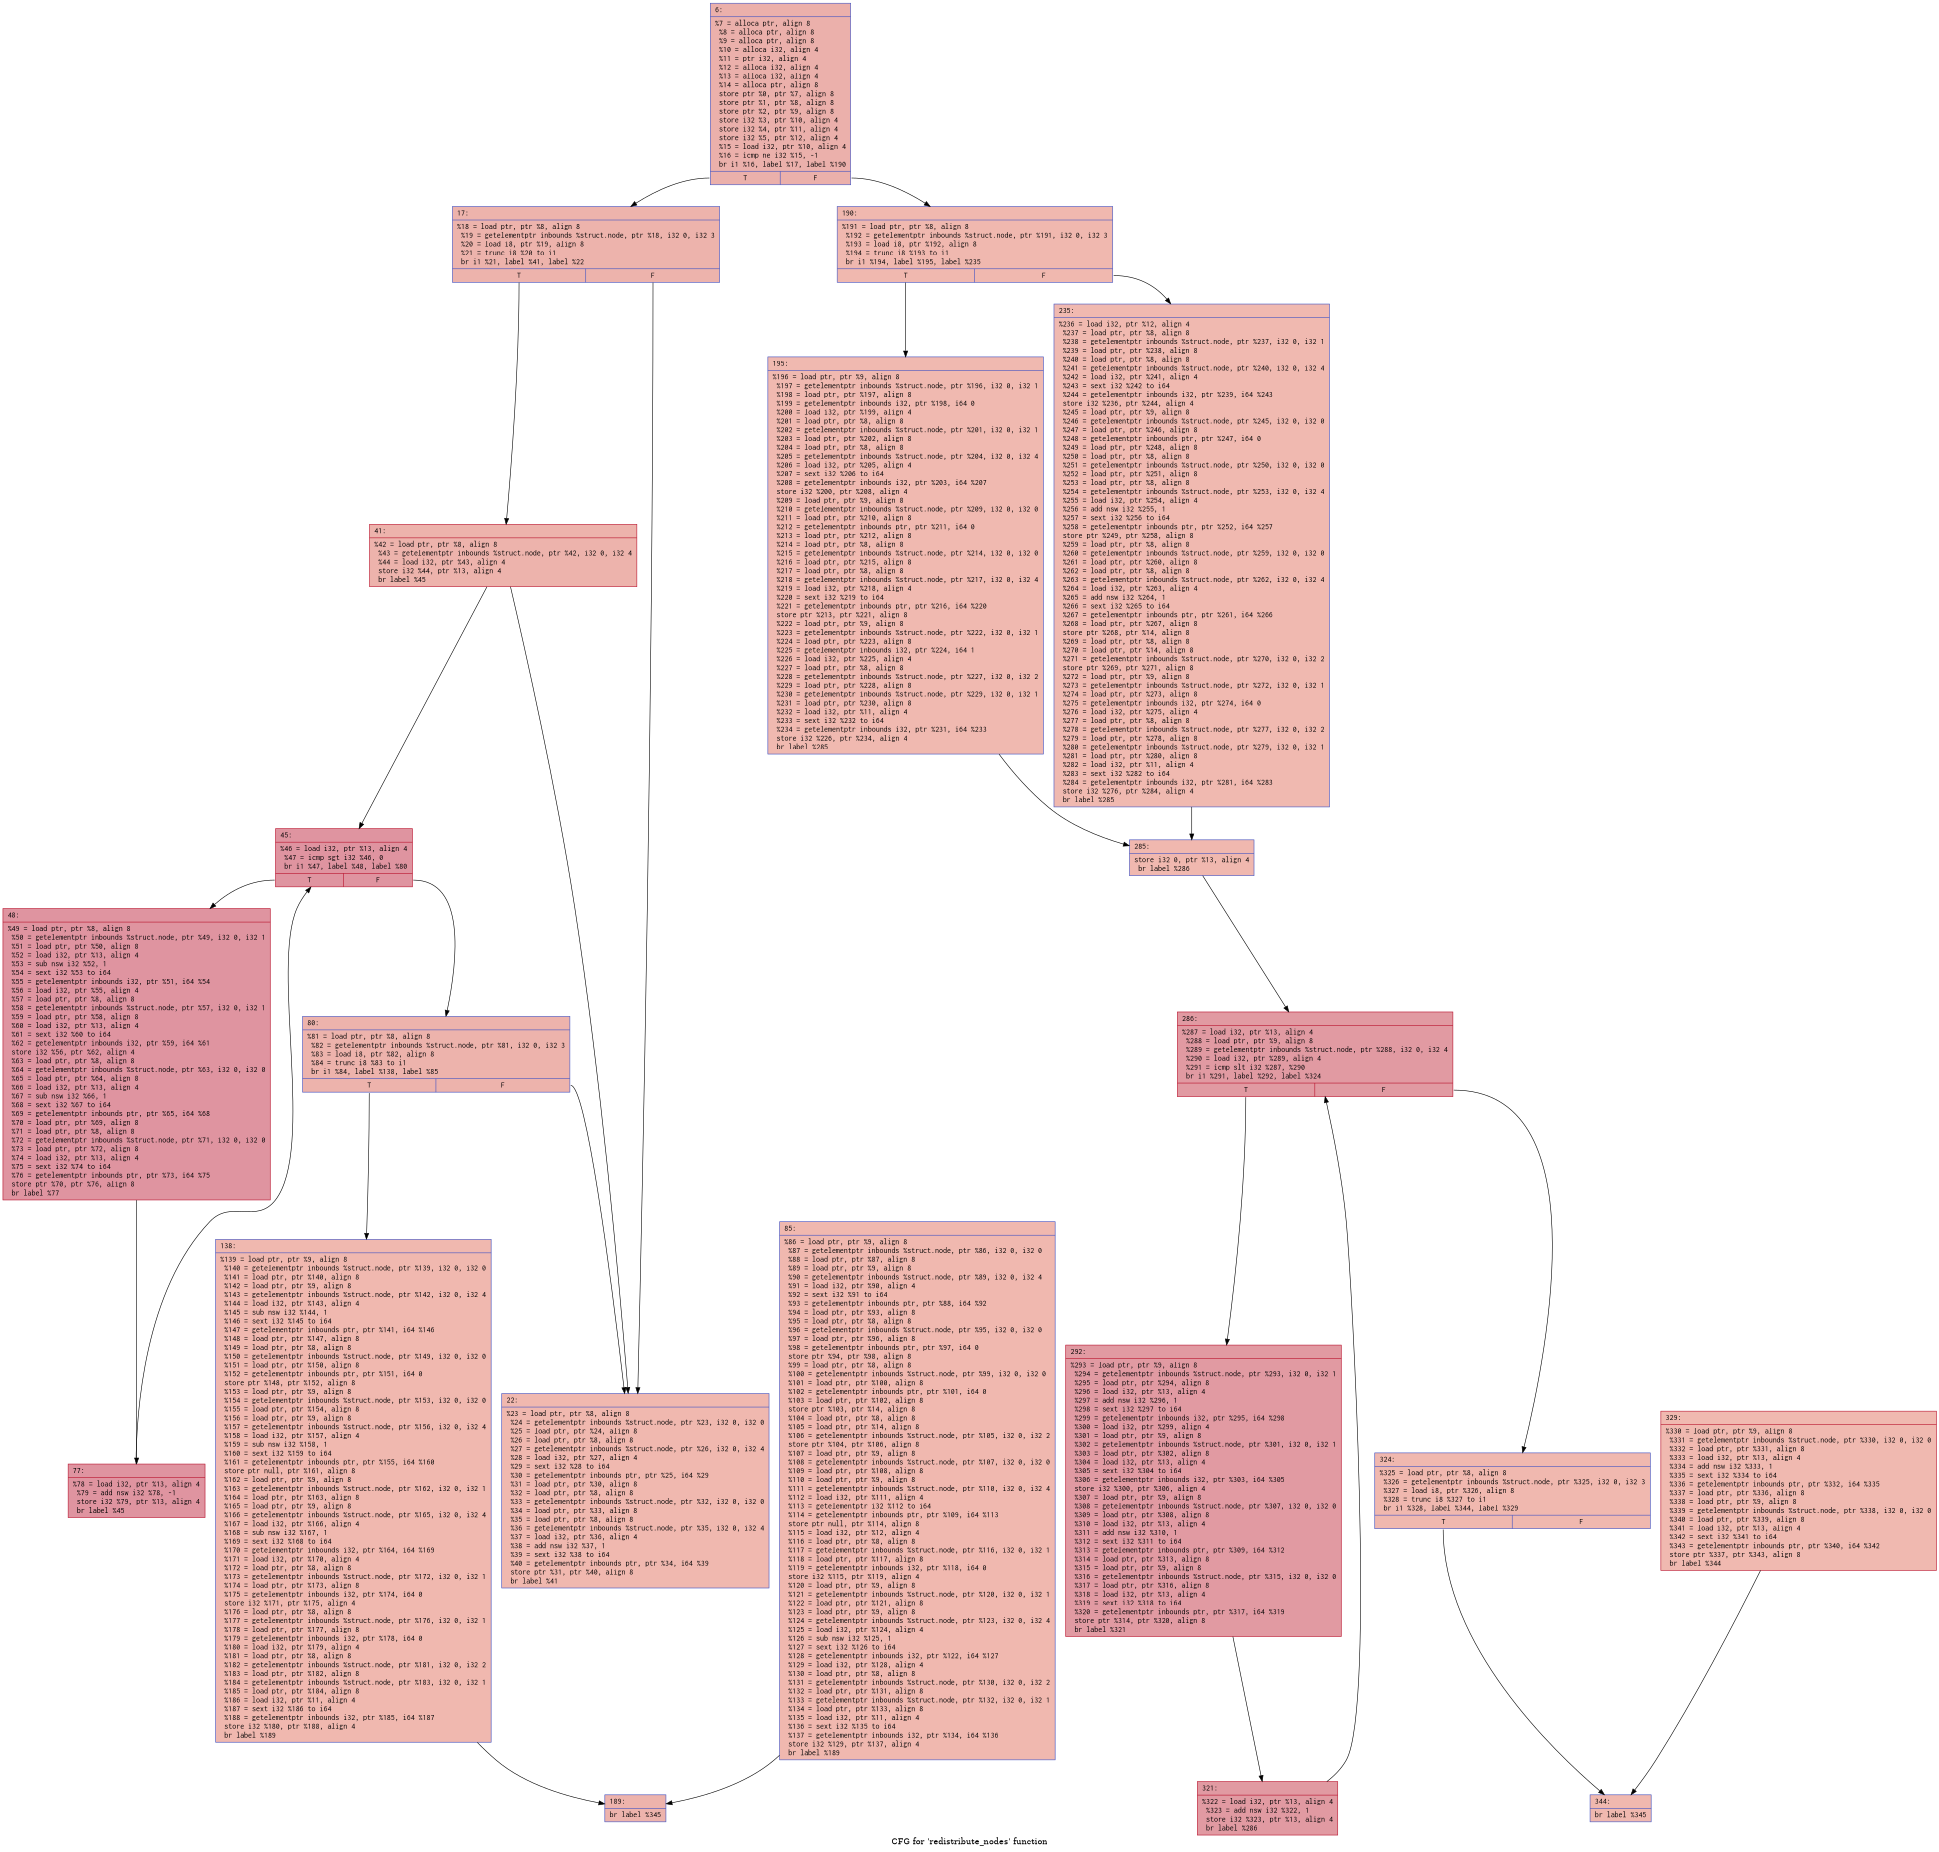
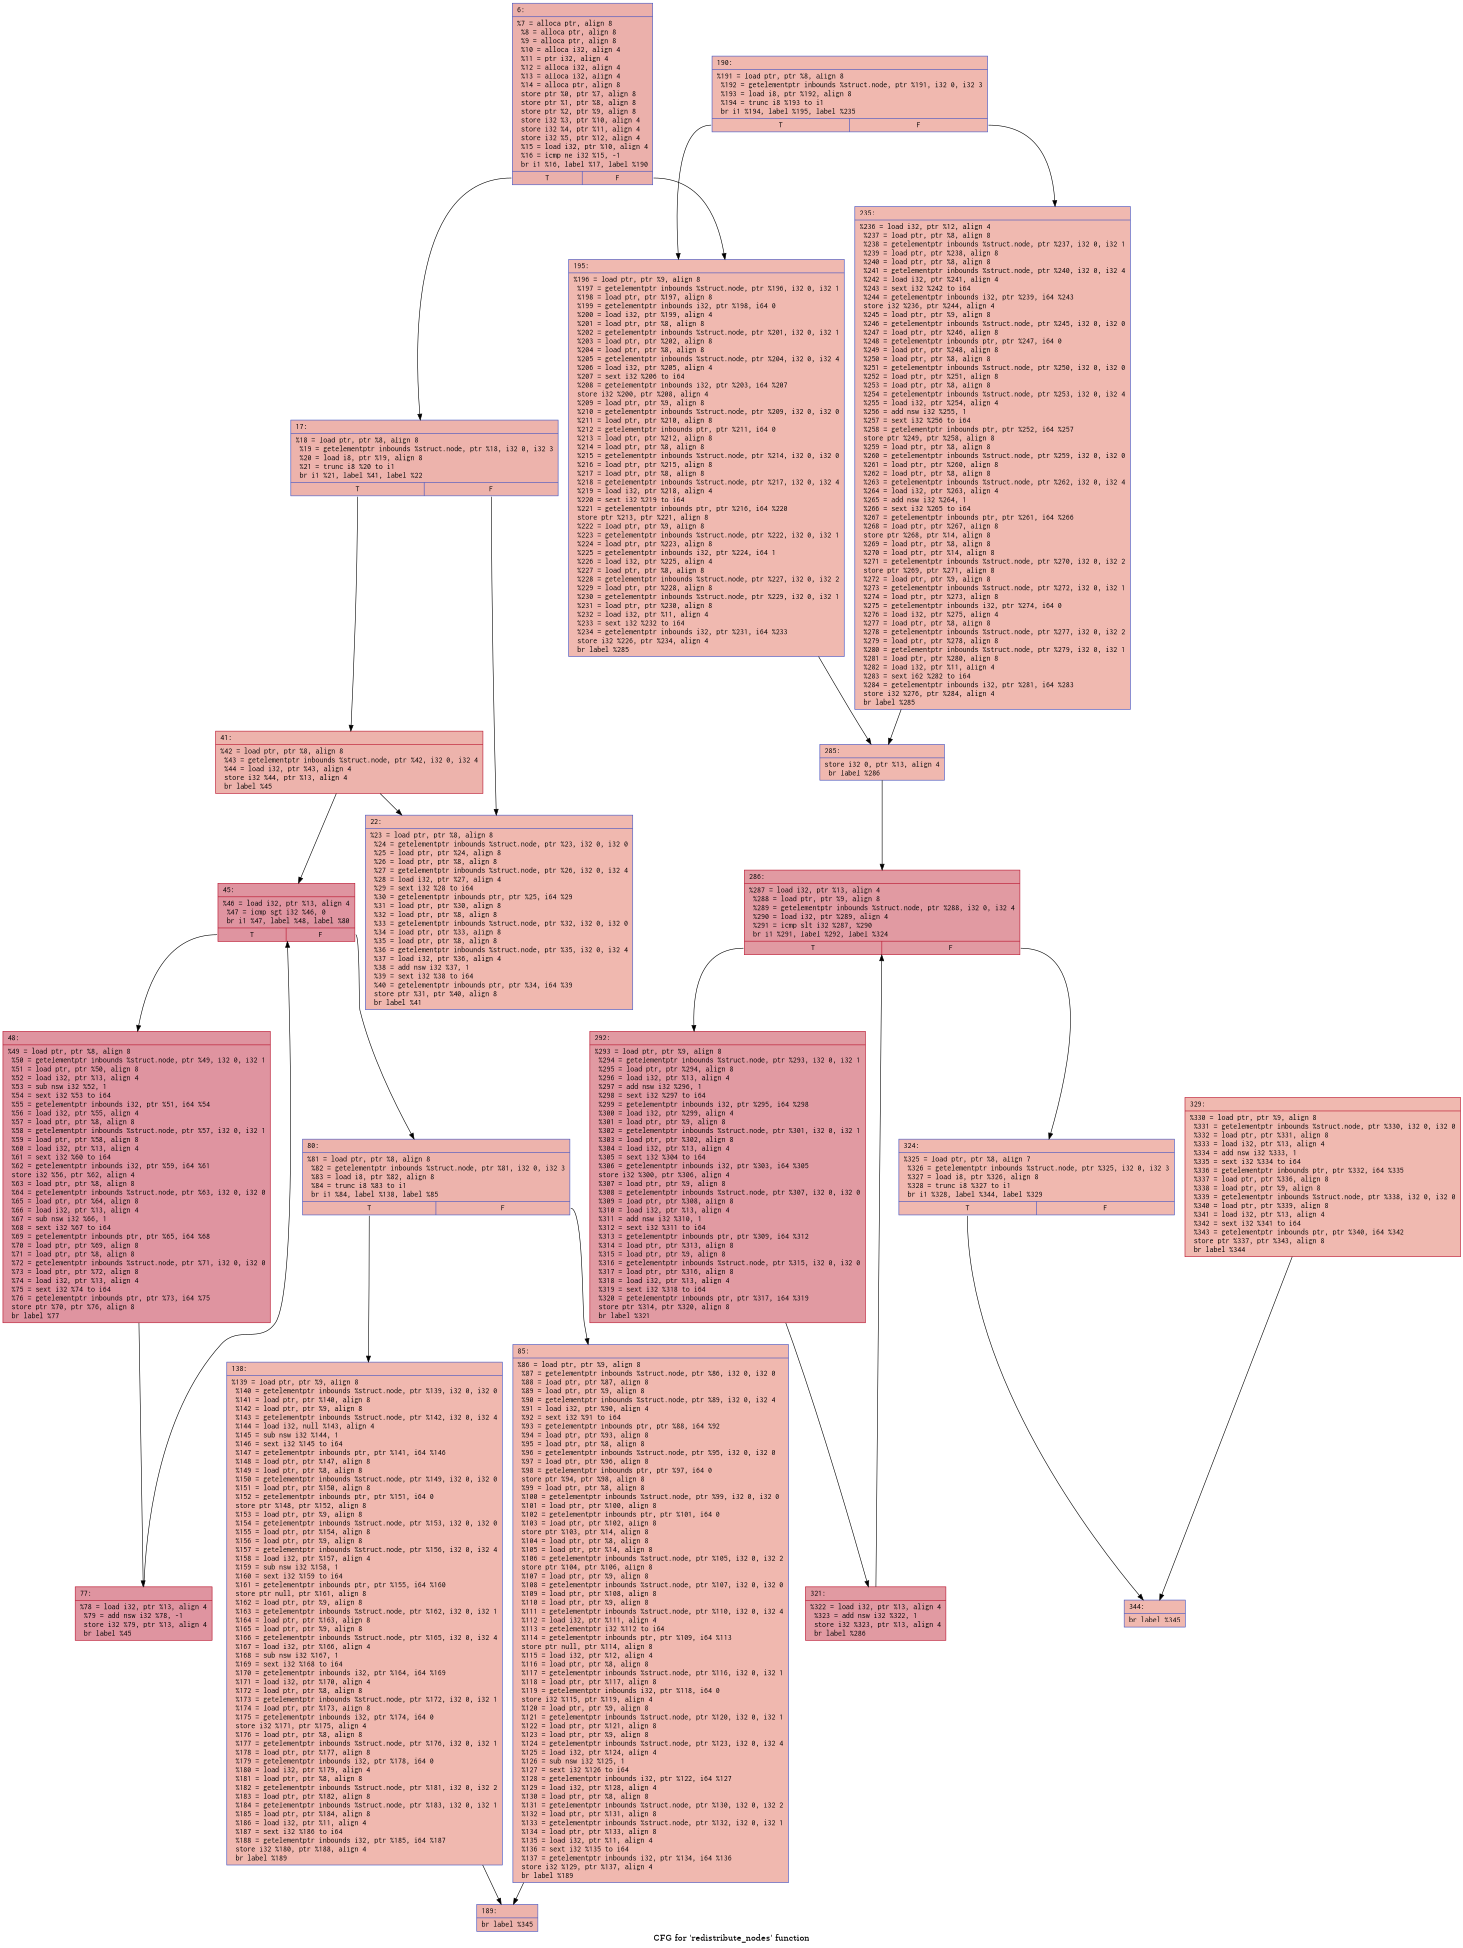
(890, 186) -> (703, 201)
(1114, 773) -> (915, 676)
(604, 1235) -> (582, 1272)
(290, 1303) -> (303, 1426)
(1443, 1473) -> (967, 1159)
